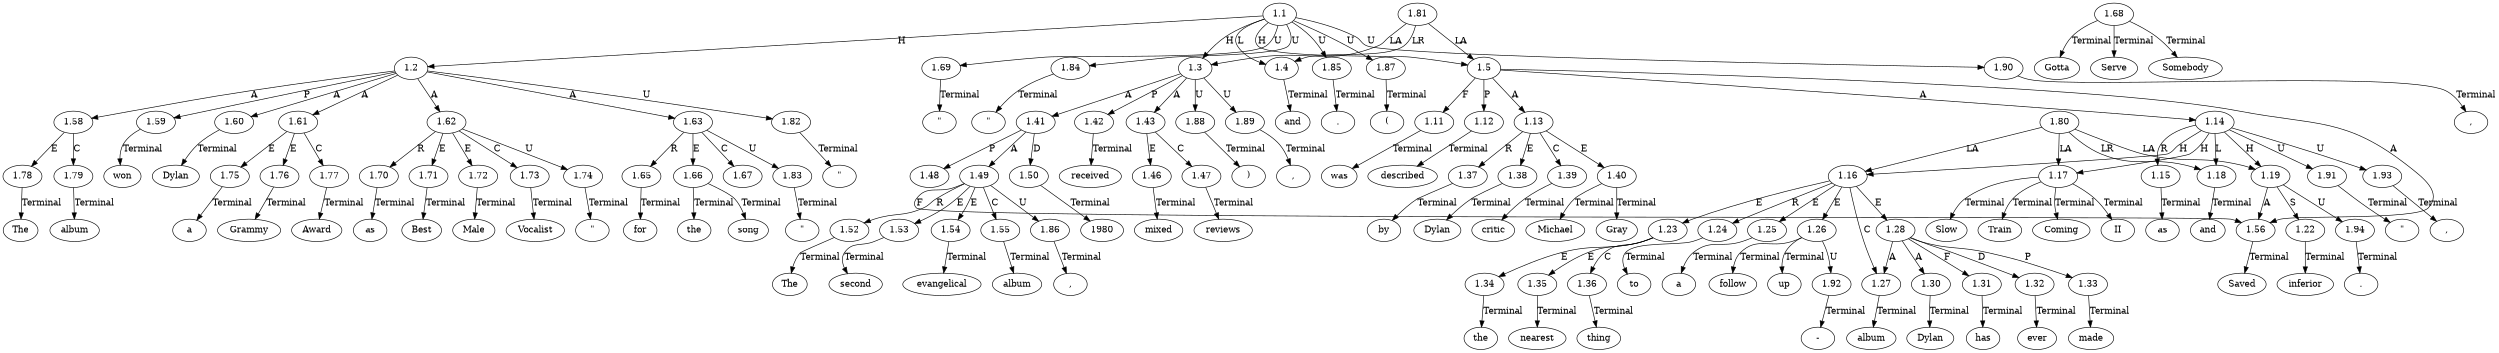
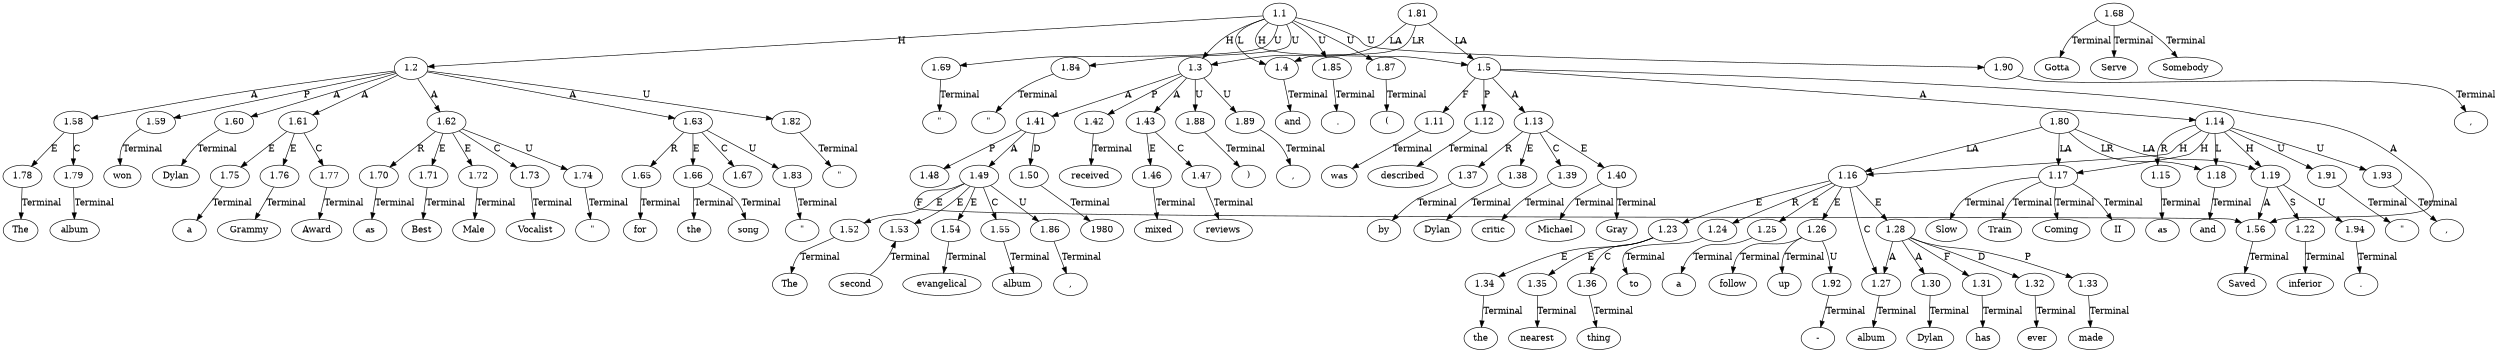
(940, 203) -> (940, 203)
(855, 245) -> (884, 263)
